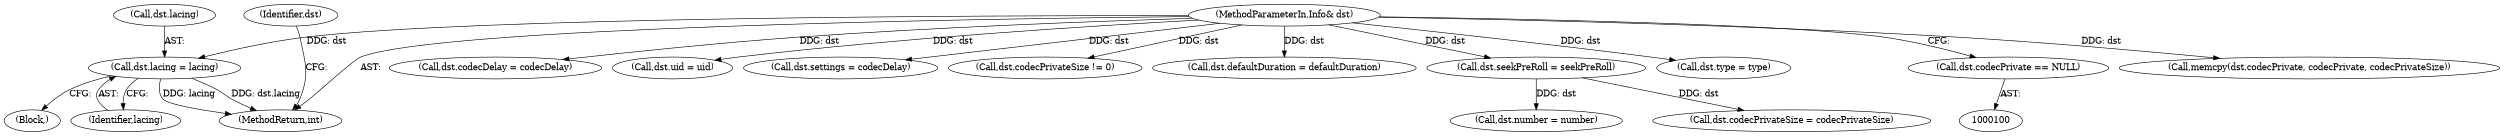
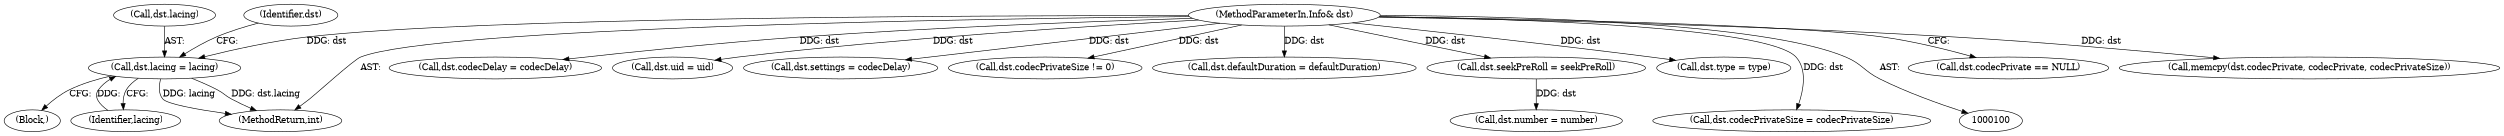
(305, 66) -> (220, 35)
(2001, 91) -> (1709, 30)
(110, 94) -> (110, 94)
(1660, 94) -> (1696, 32)
